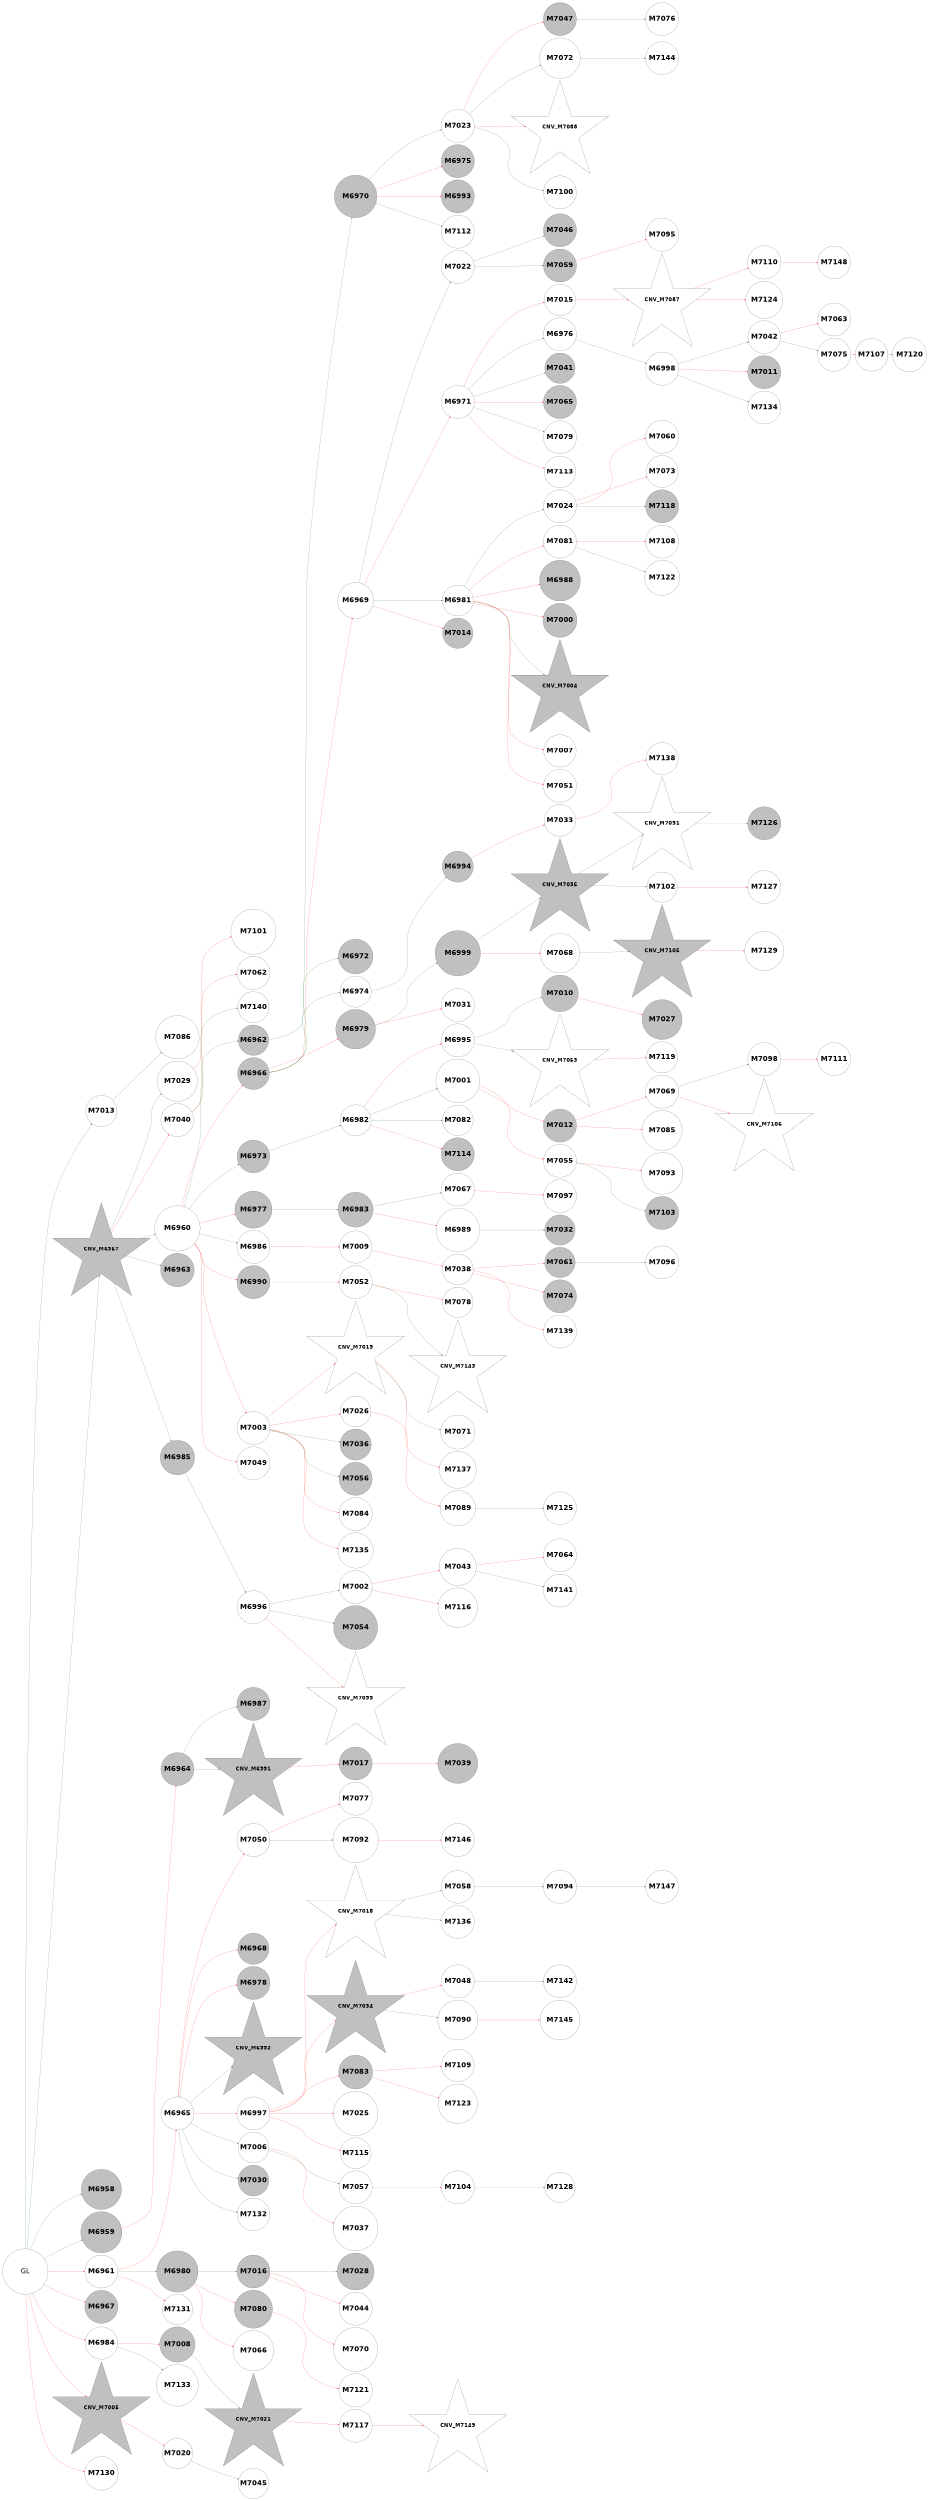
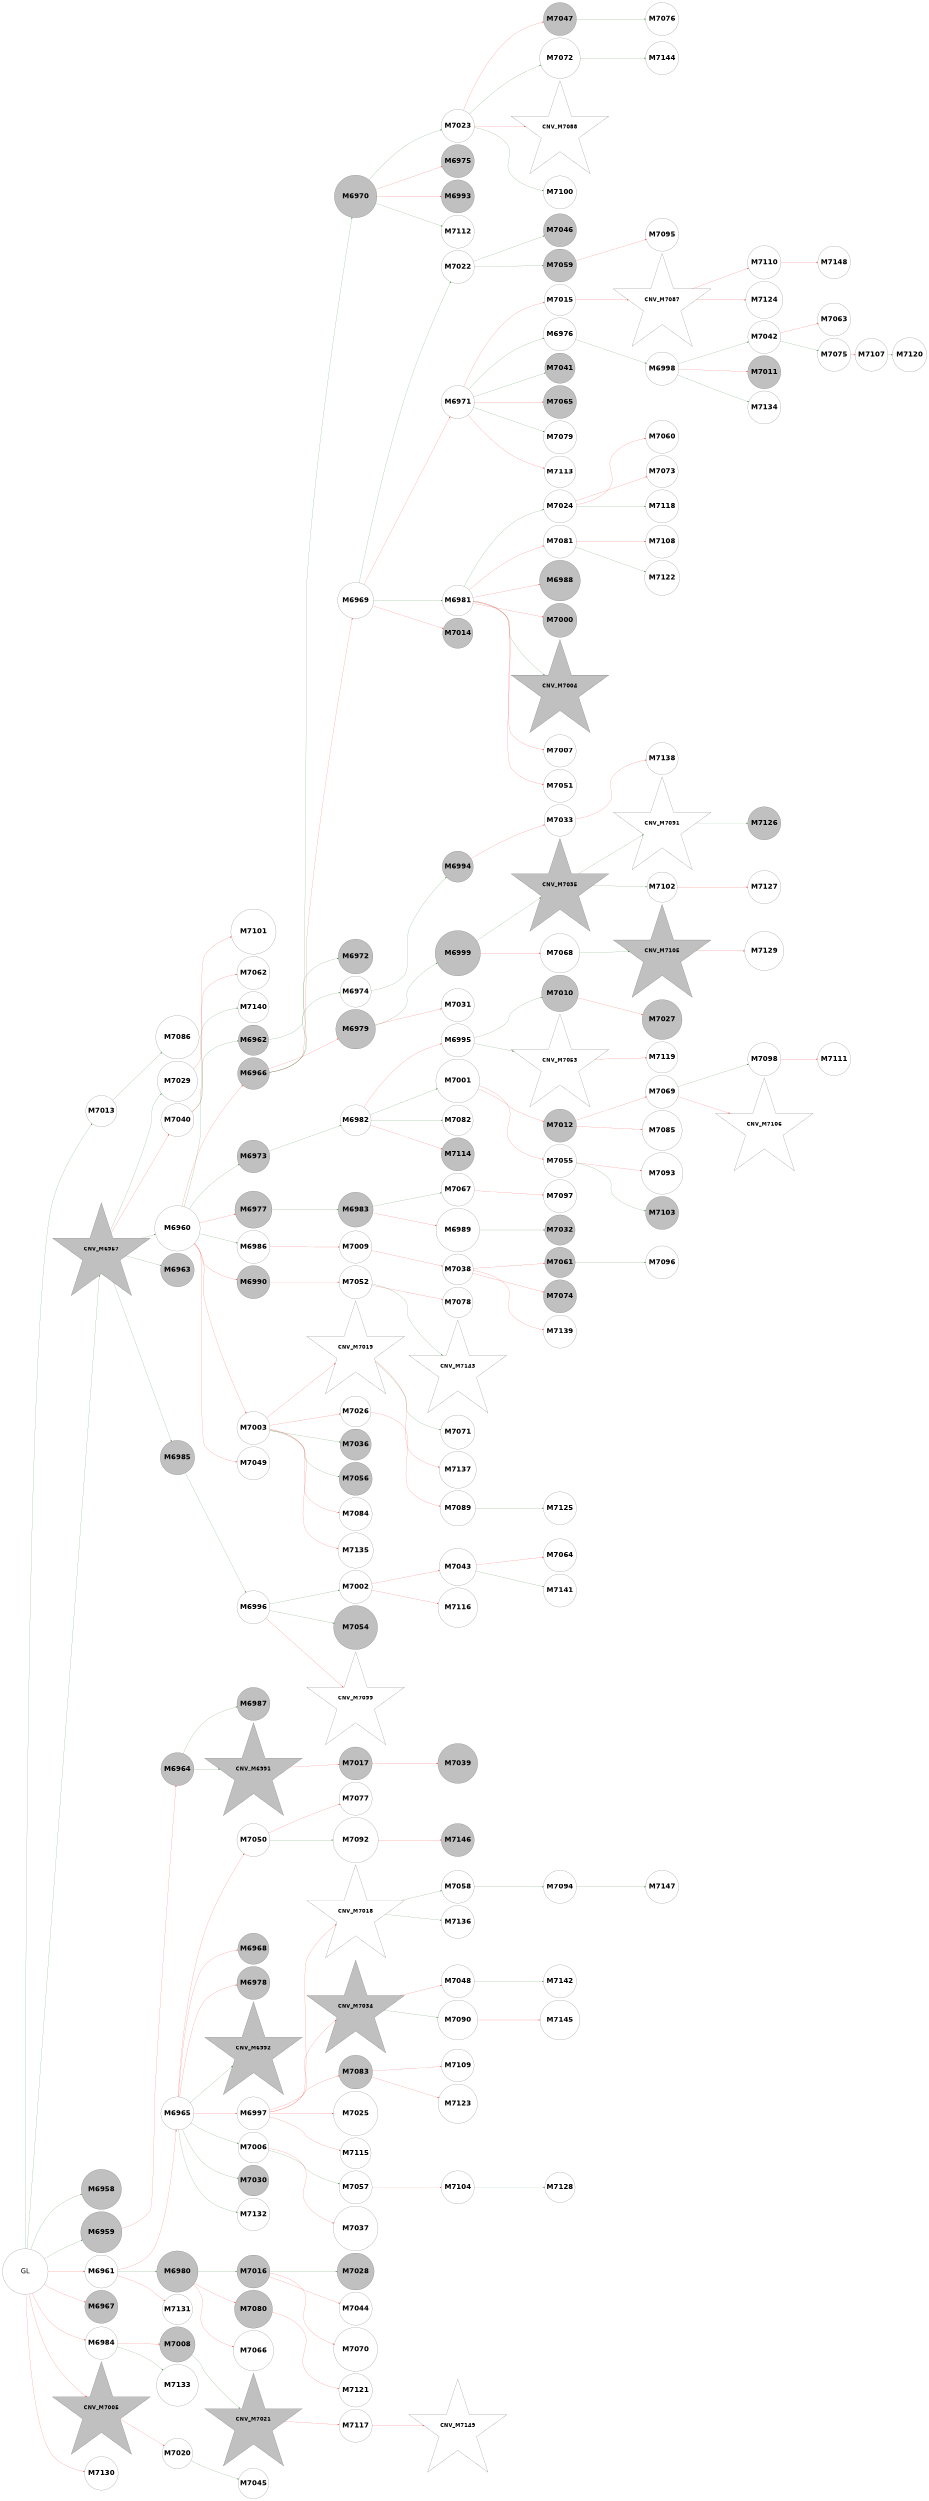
(662, 506) -> (662, 506)
(458, 1840) -> (458, 1840)
